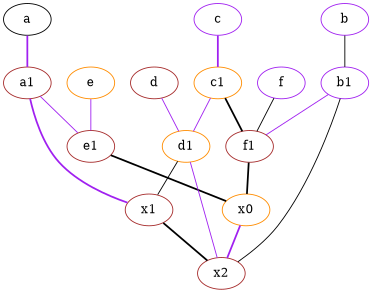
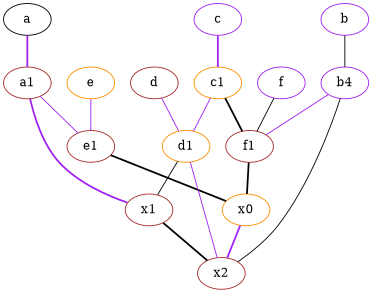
(345, 83) -> (345, 83)
